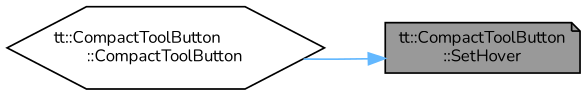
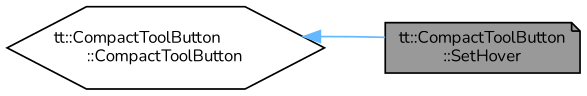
(336, 59) -> (353, 37)
